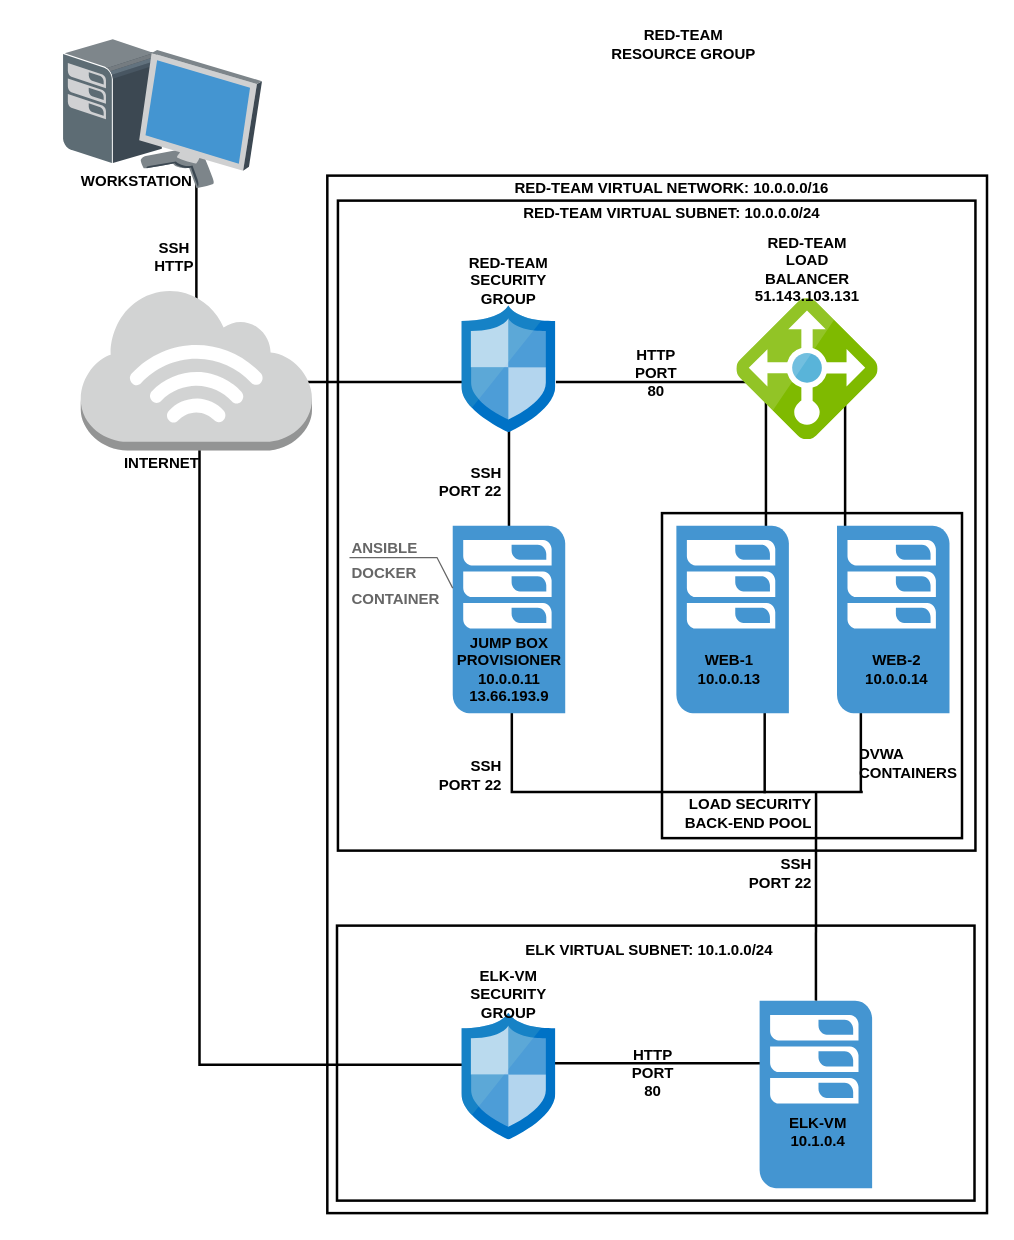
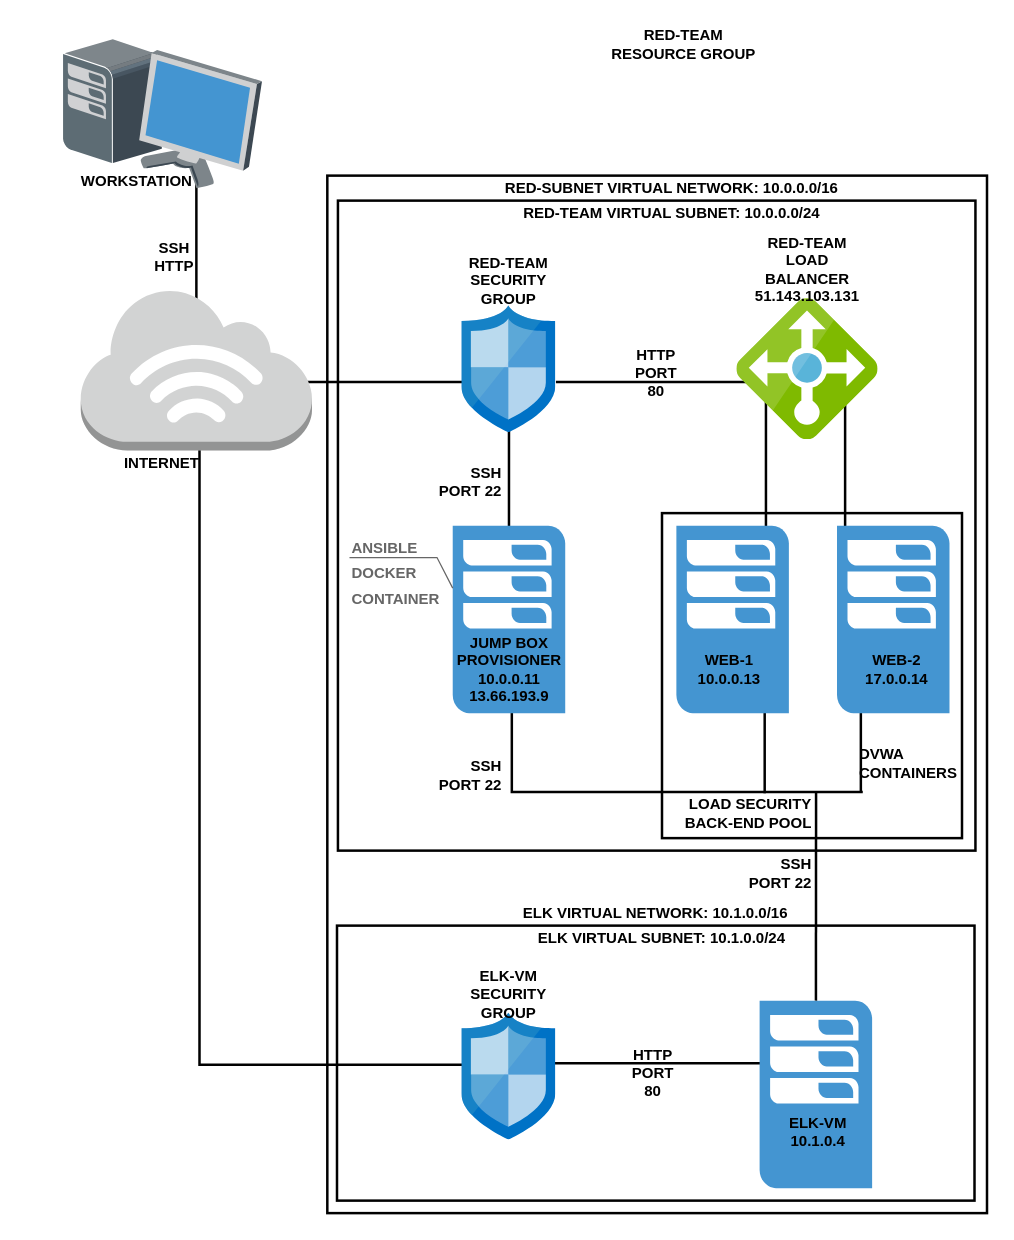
(672, 188) -> (672, 188)
(897, 669) -> (897, 669)
none -> (656, 913)
(649, 951) -> (662, 938)
